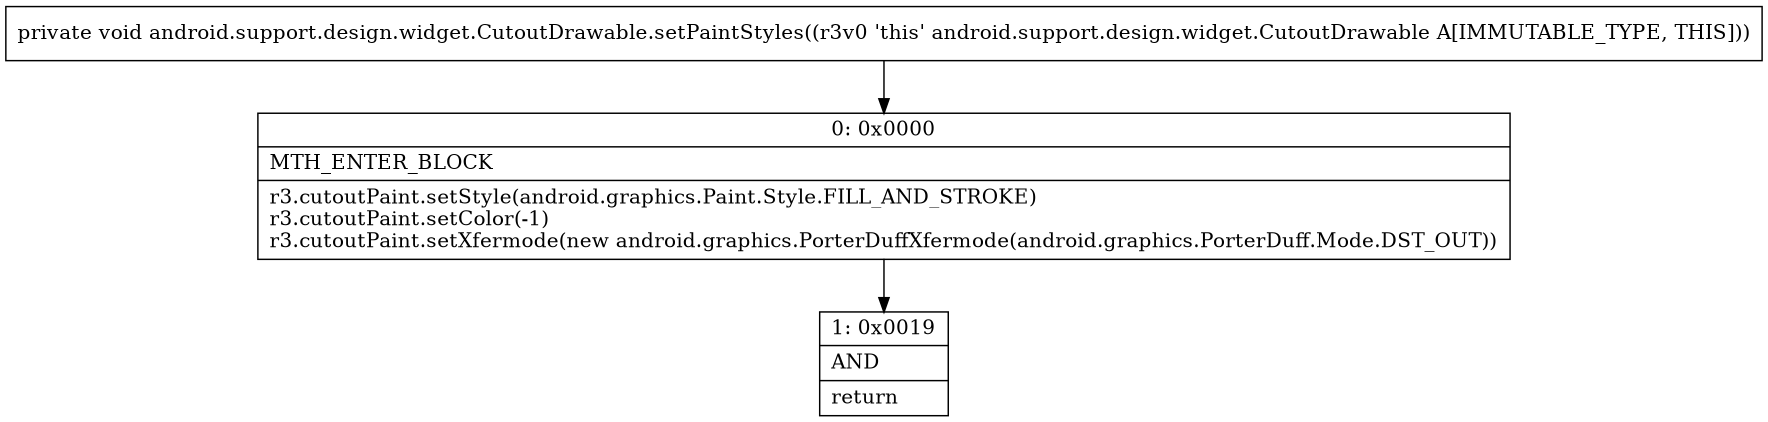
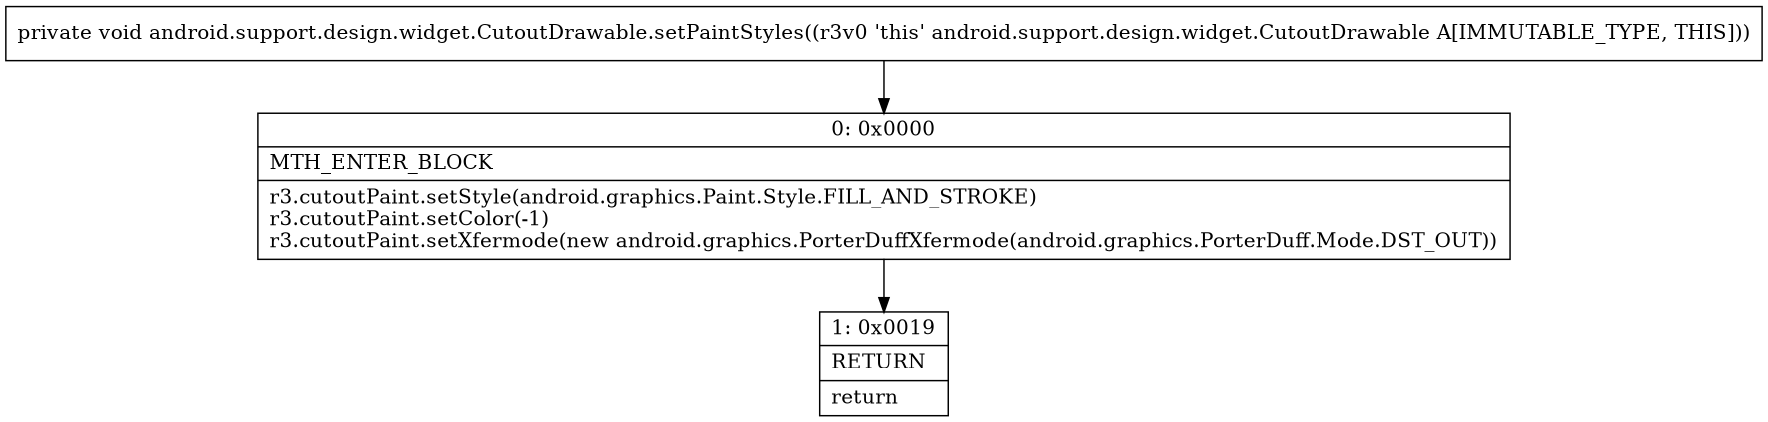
(856, 362) -> (879, 362)
